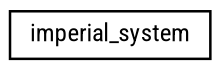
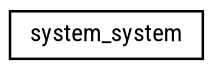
(110, 35) -> (106, 35)
